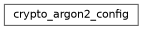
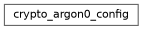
(71, 15) -> (71, 15)
